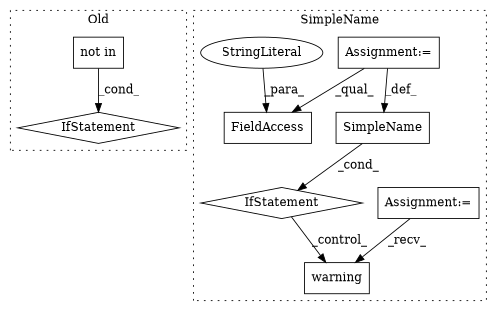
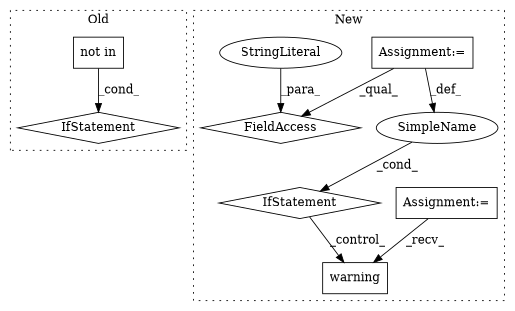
(340, 20) -> (349, 20)
(268, 128) -> (281, 128)
(383, 128) -> (437, 128)
